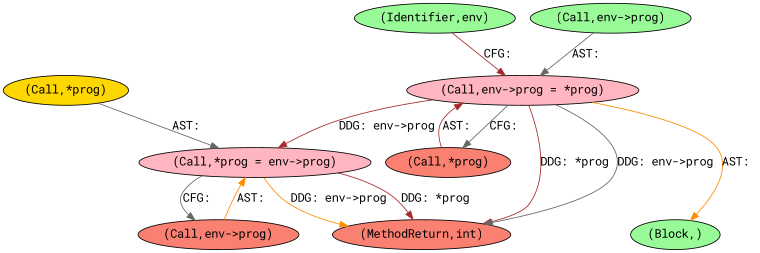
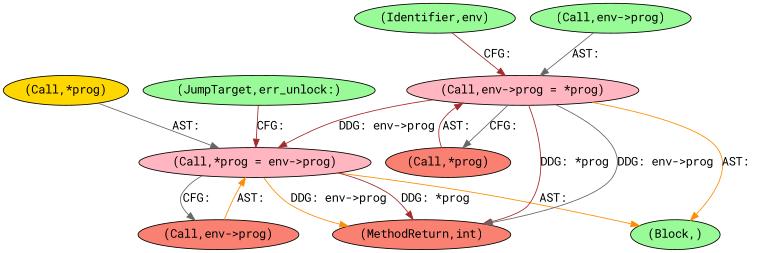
none -> (259, 90)
none -> (485, 194)
